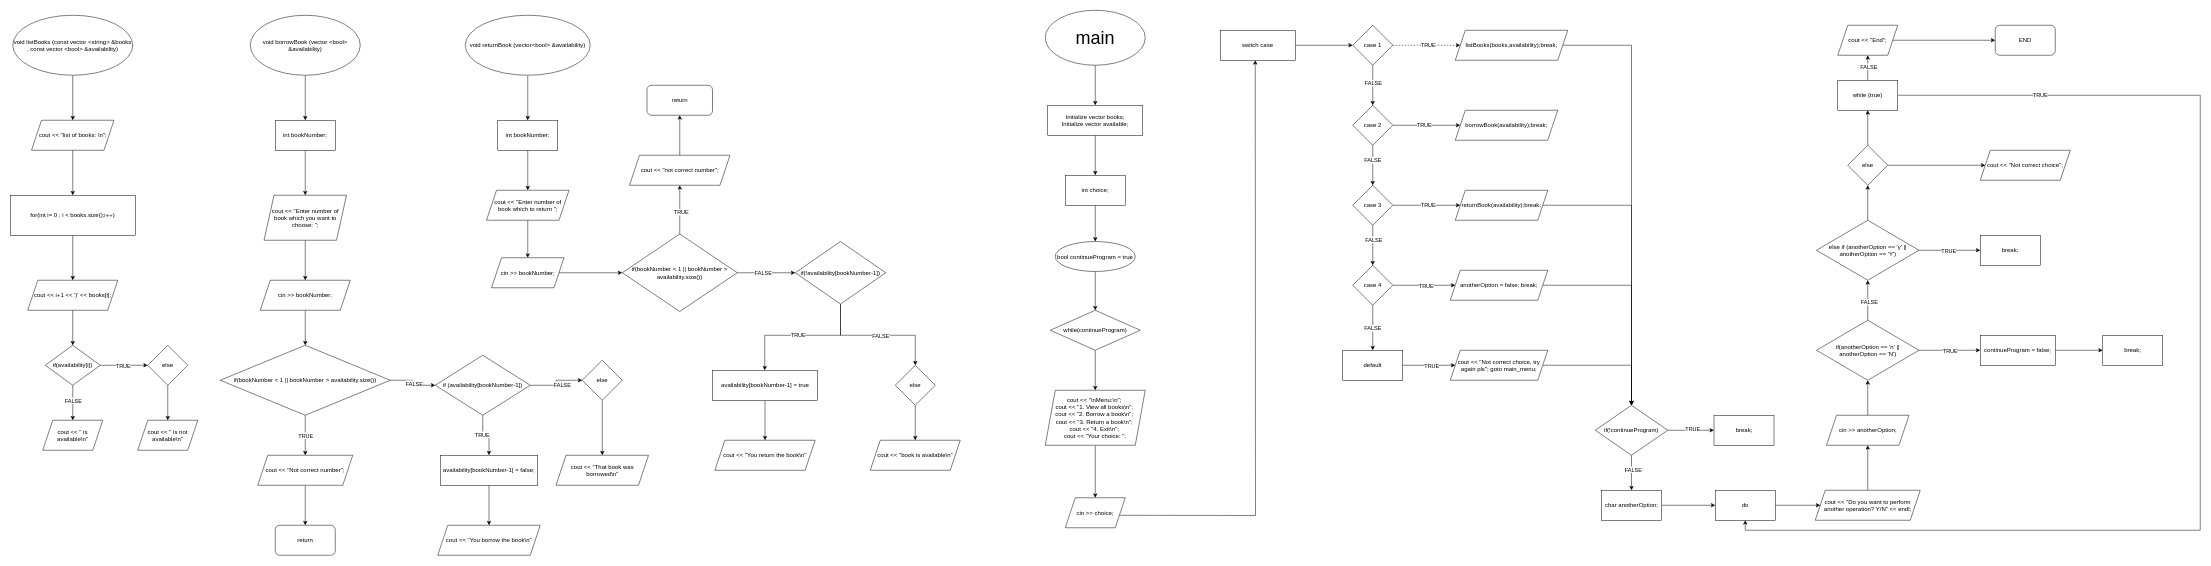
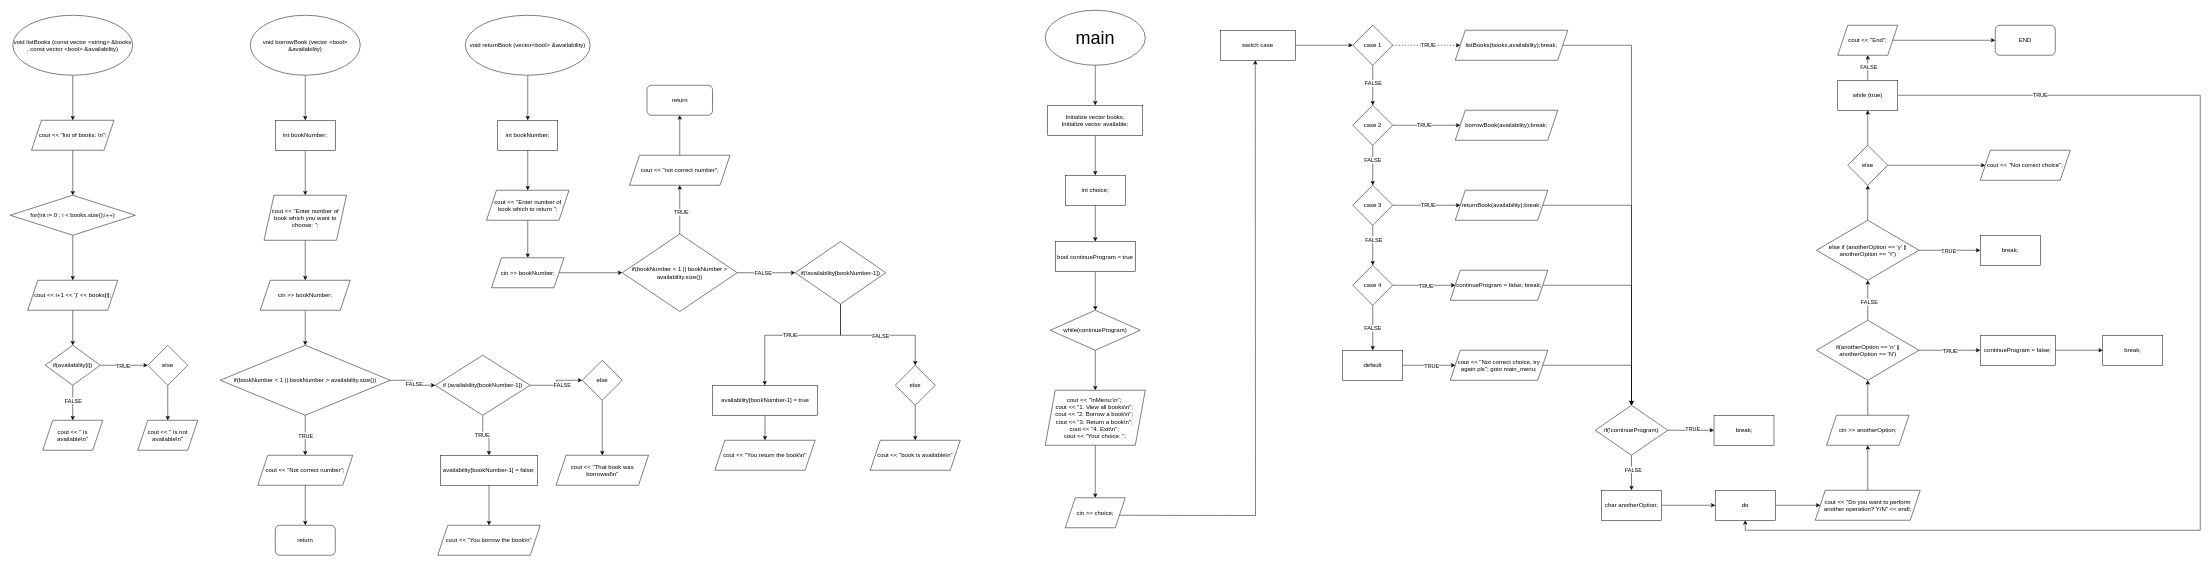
(73, 215) -> (73, 215)
(1095, 257) -> (1095, 257)
(1499, 285) -> (1499, 285)
(765, 385) -> (765, 400)
